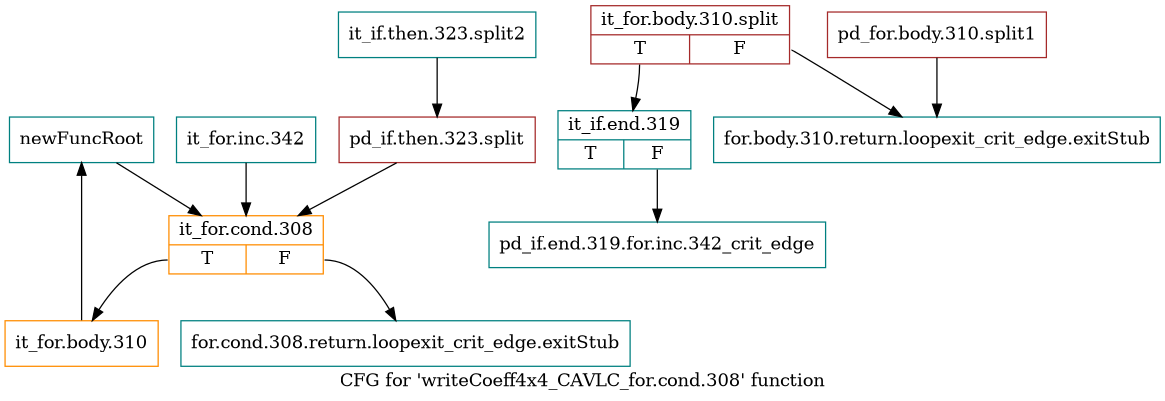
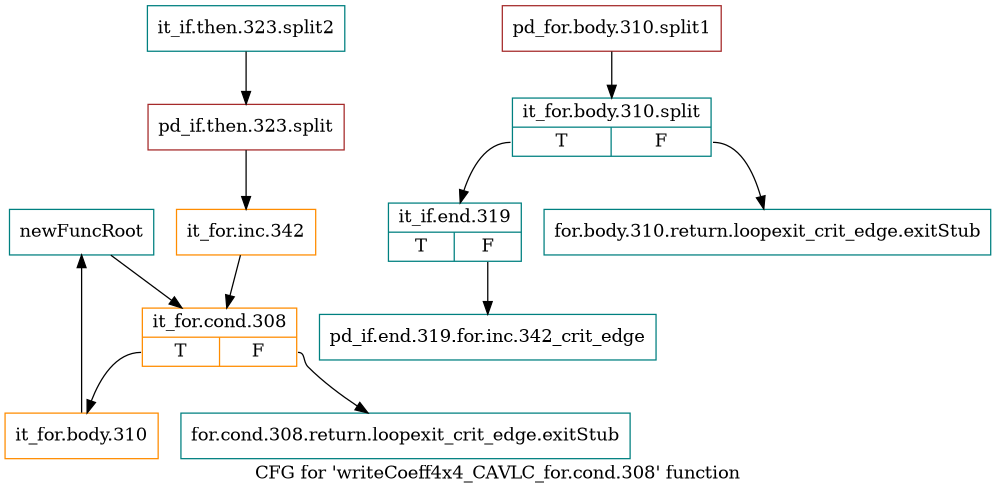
(690, 35) -> (612, 127)
(937, 81) -> (612, 68)
(246, 140) -> (246, 232)
(353, 186) -> (246, 173)
